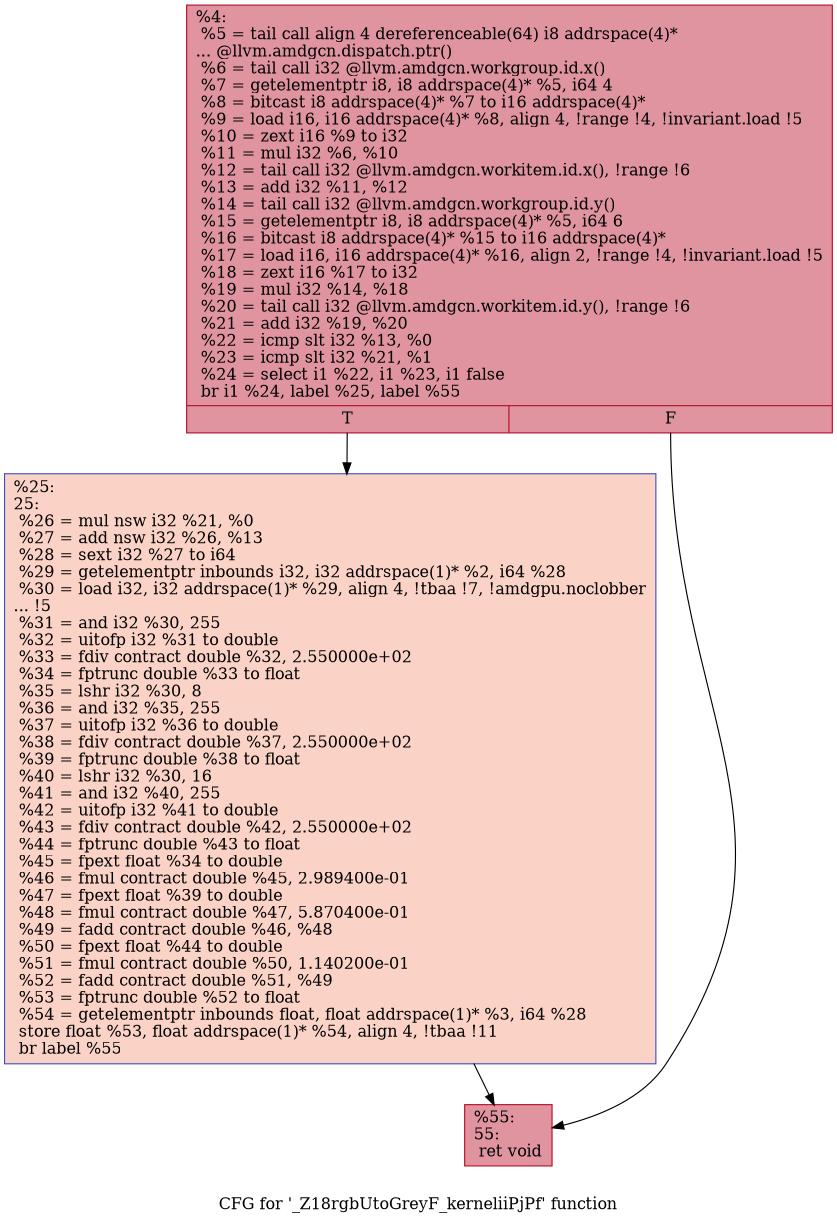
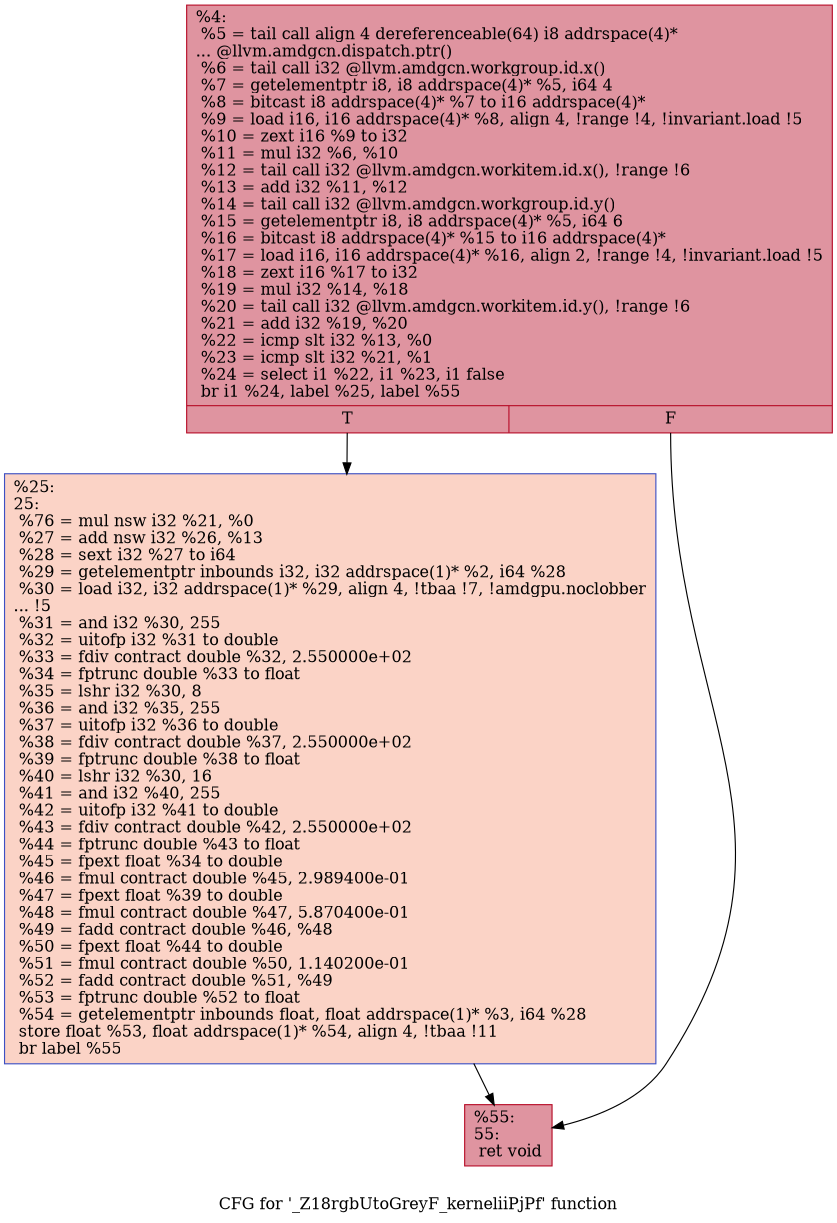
(134, 521) -> (134, 521)
